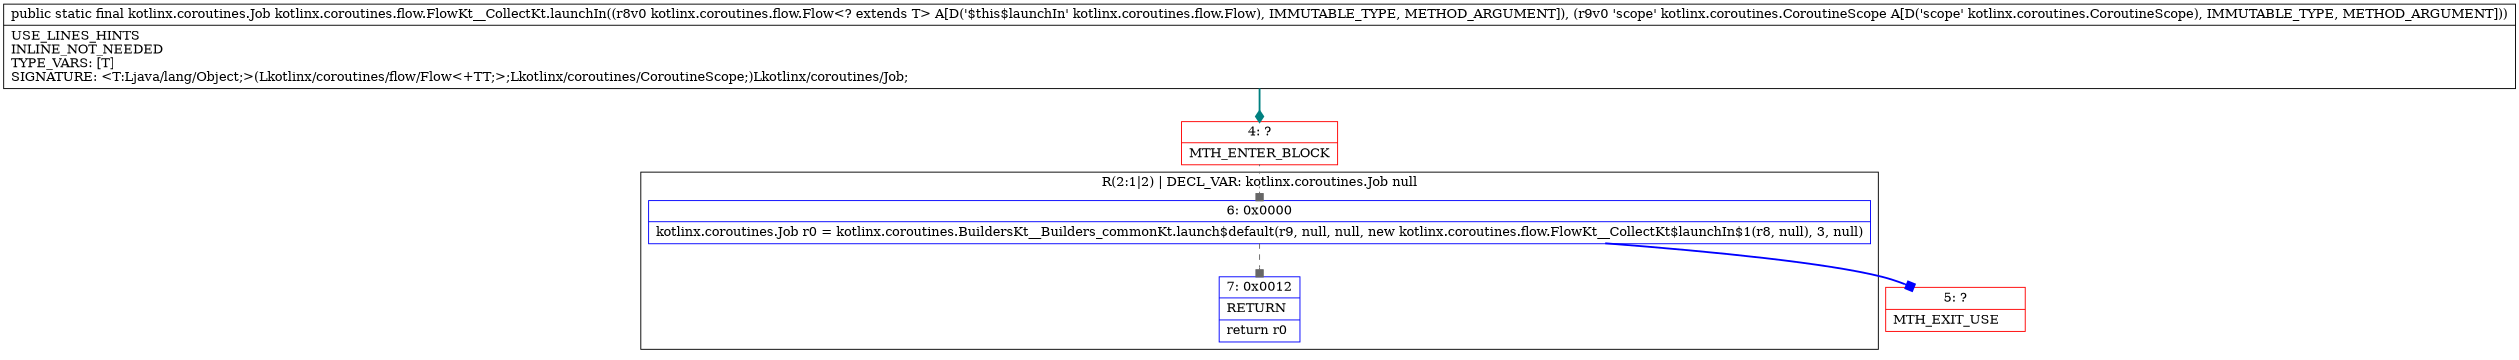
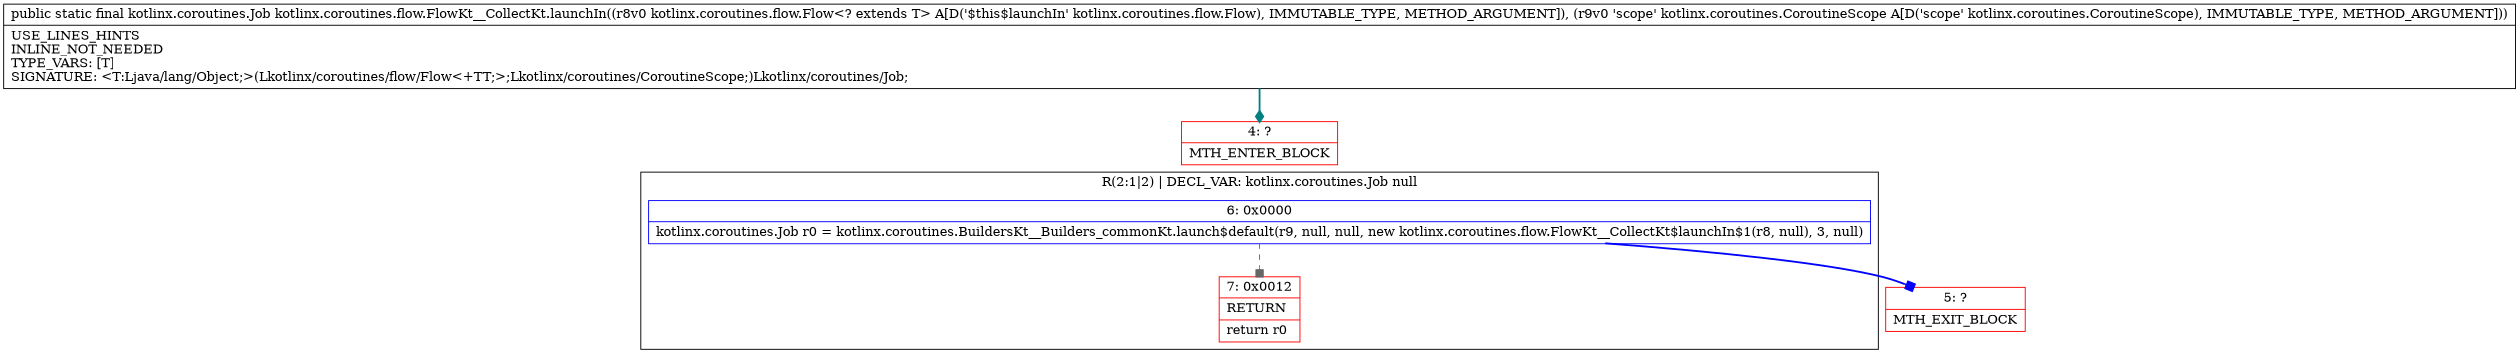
(1260, 178) -> none
(1260, 309) -> (1260, 309)
(1946, 320) -> (1955, 320)
